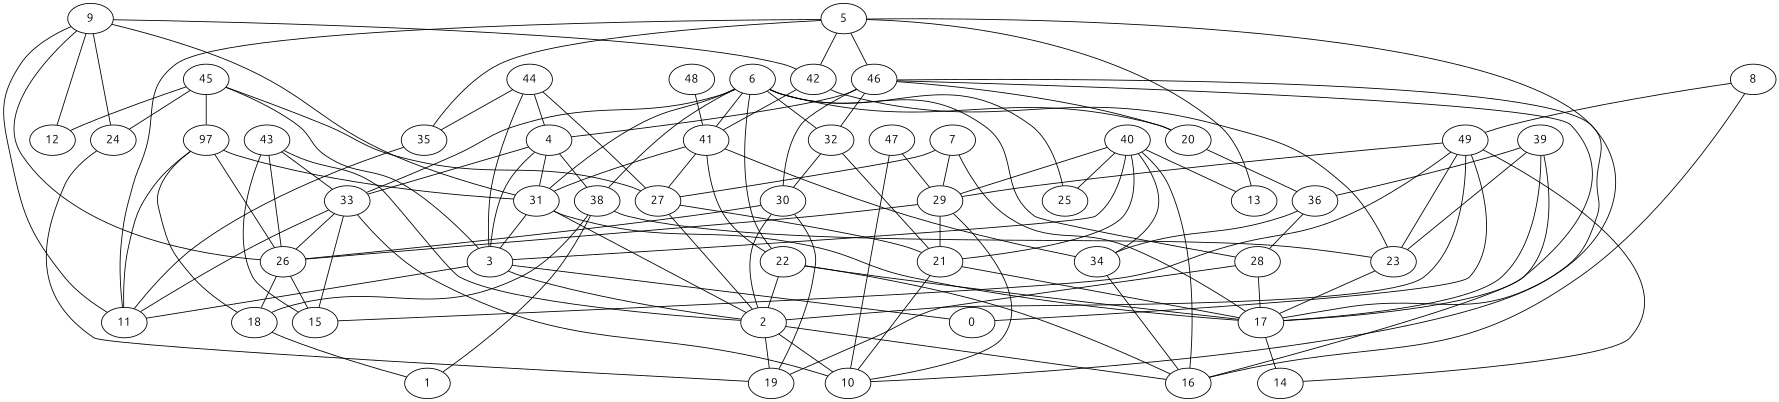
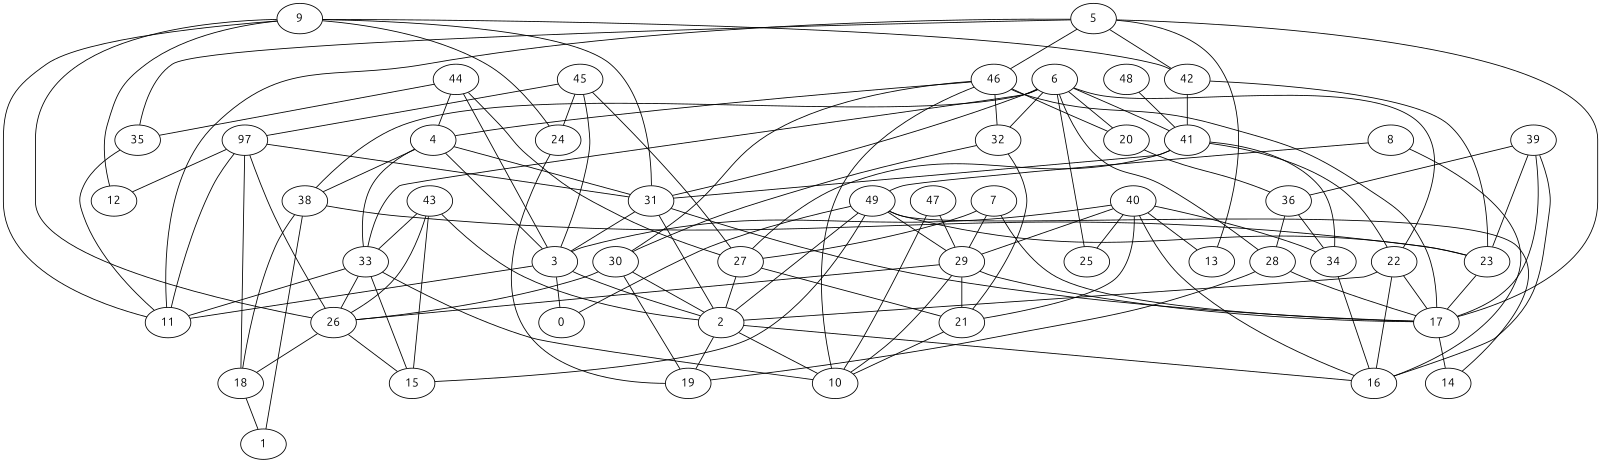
(128, 107) -> (177, 172)
(1101, 292) -> (1195, 310)
